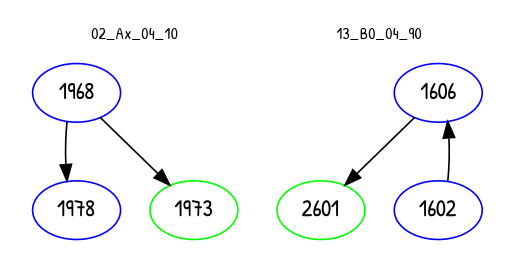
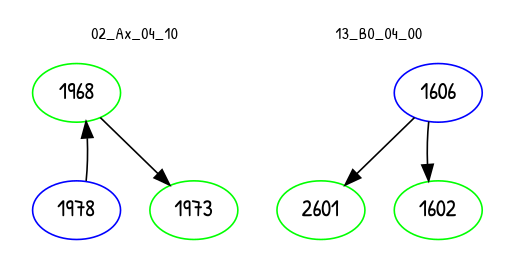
(380, 35) -> (380, 35)
(77, 93) -> (77, 93)
(66, 143) -> (87, 160)
(449, 160) -> (427, 143)
(438, 210) -> (438, 210)
